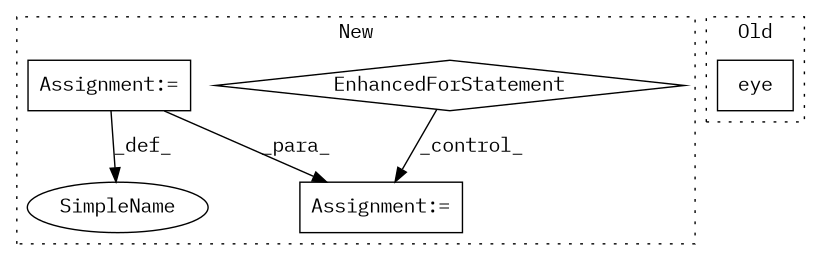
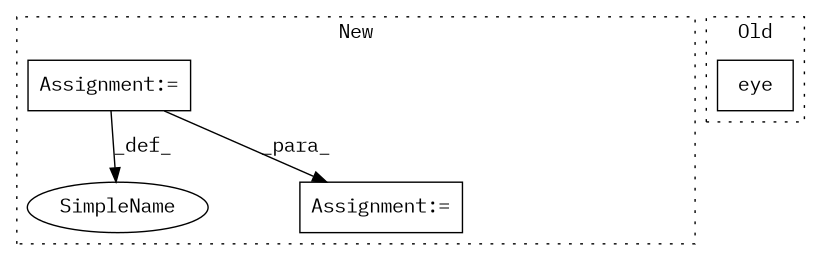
(450, 85) -> none
